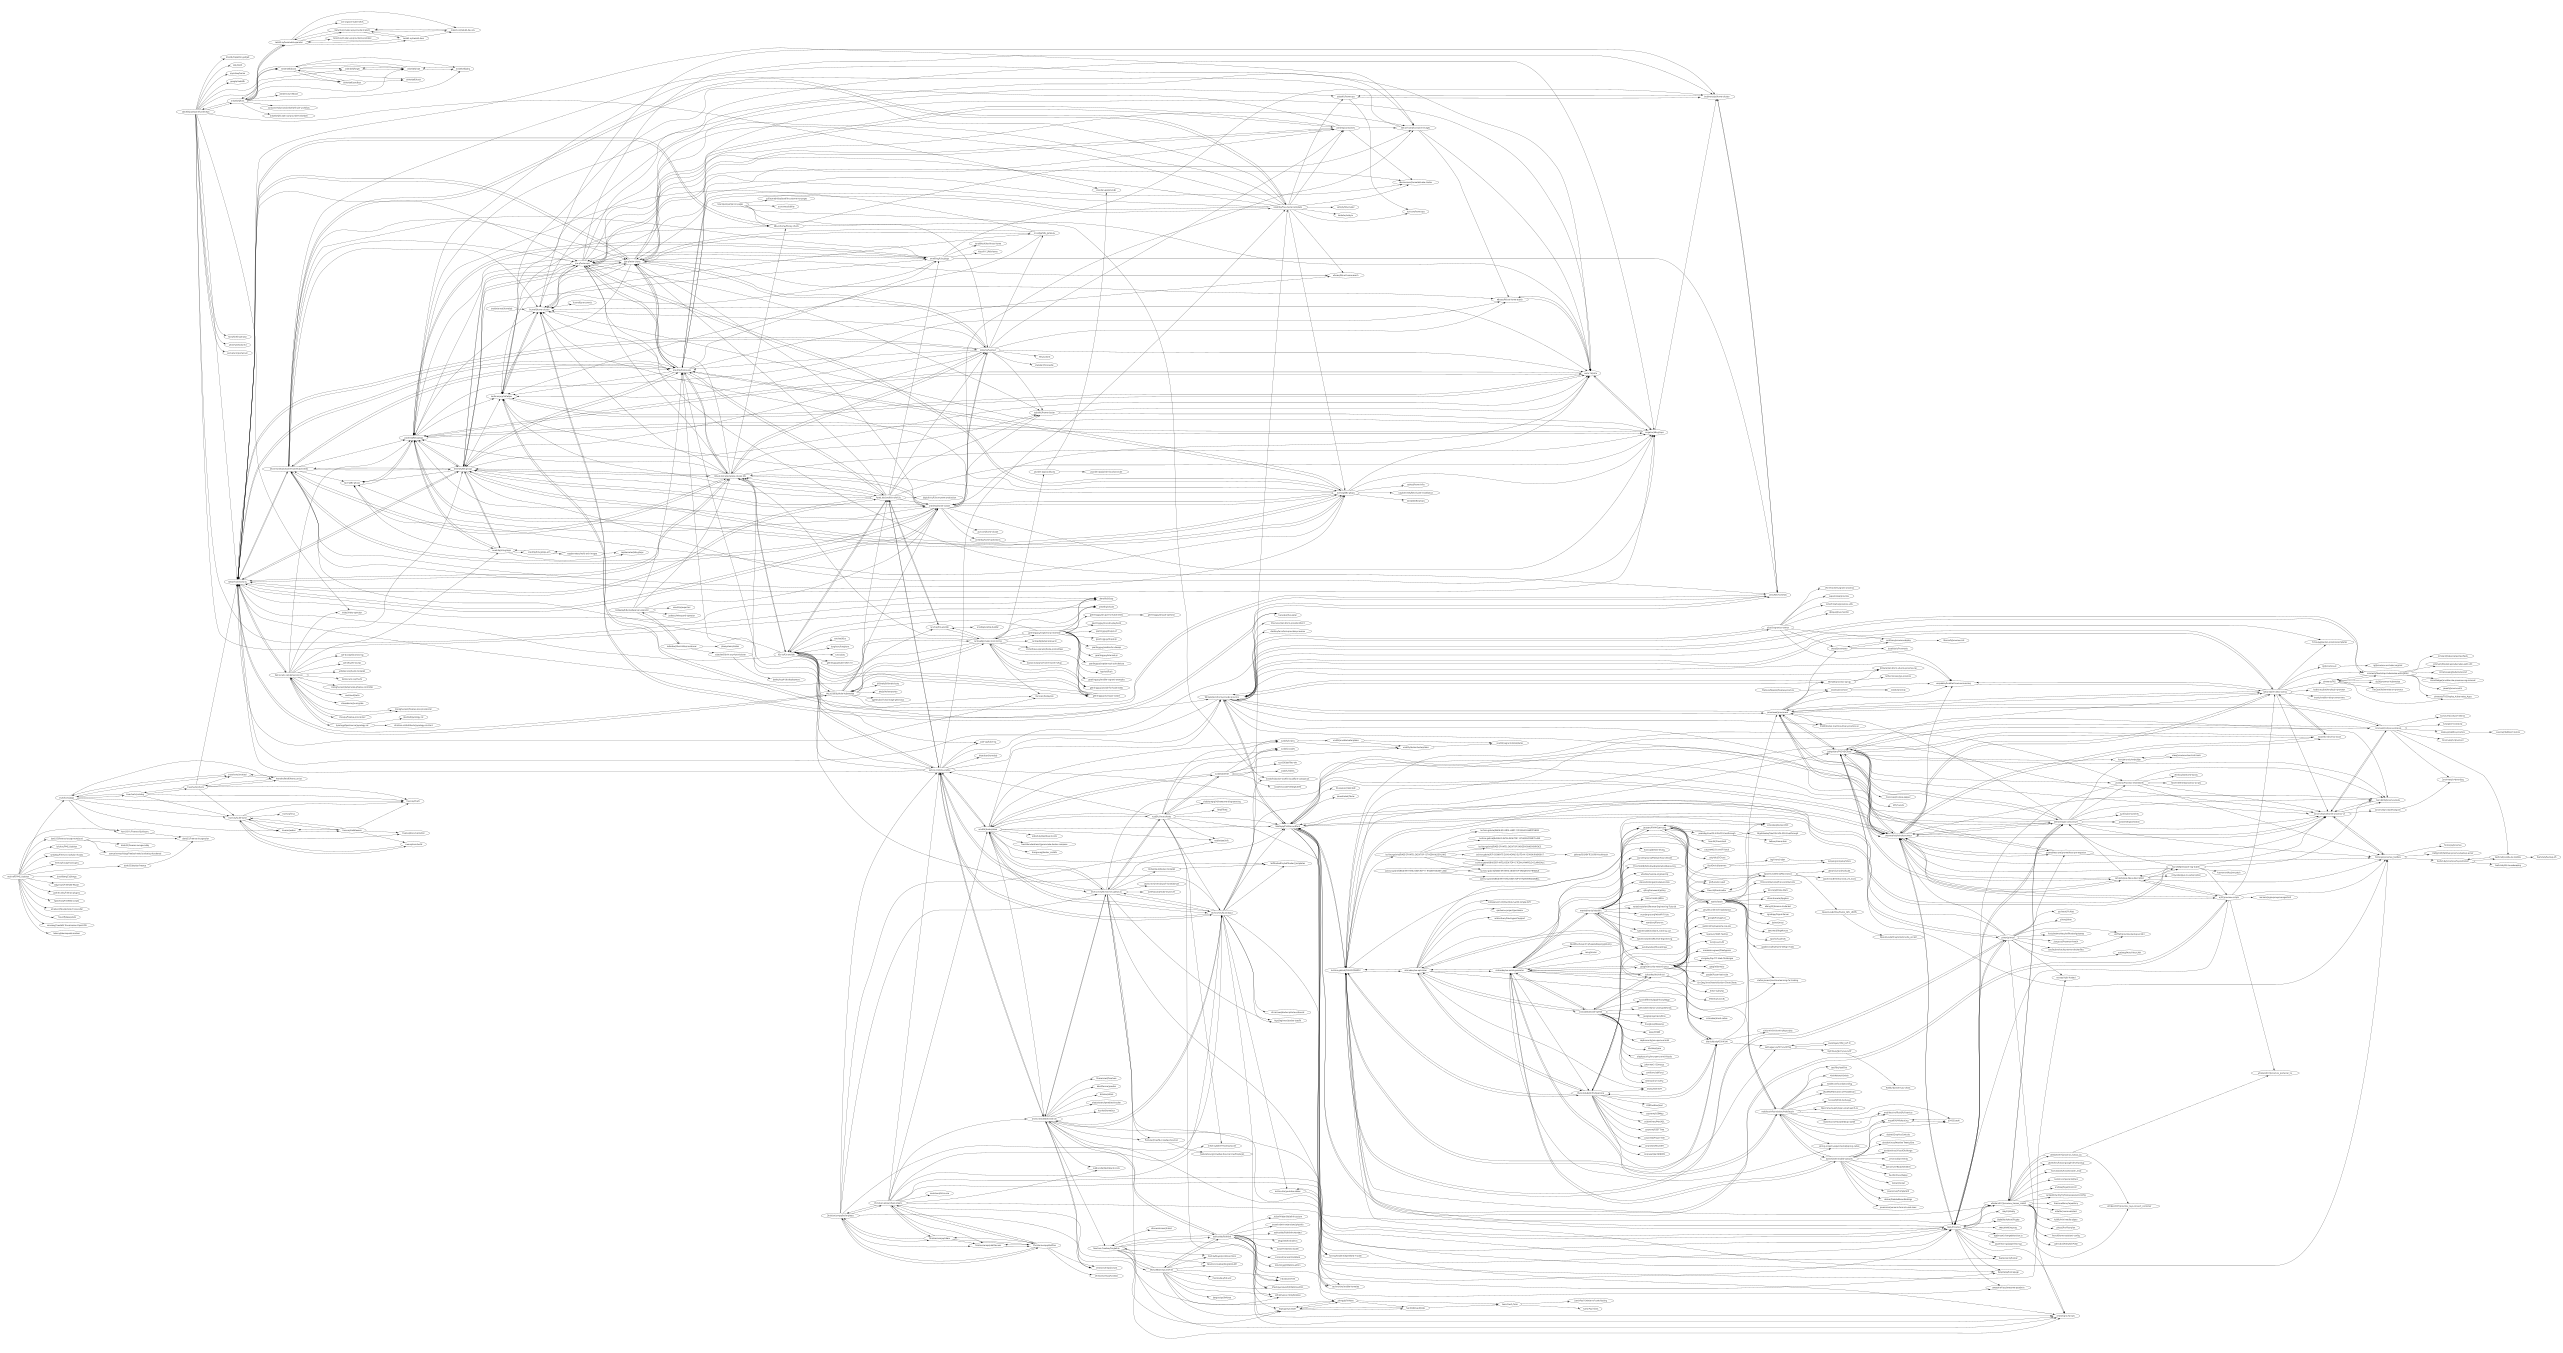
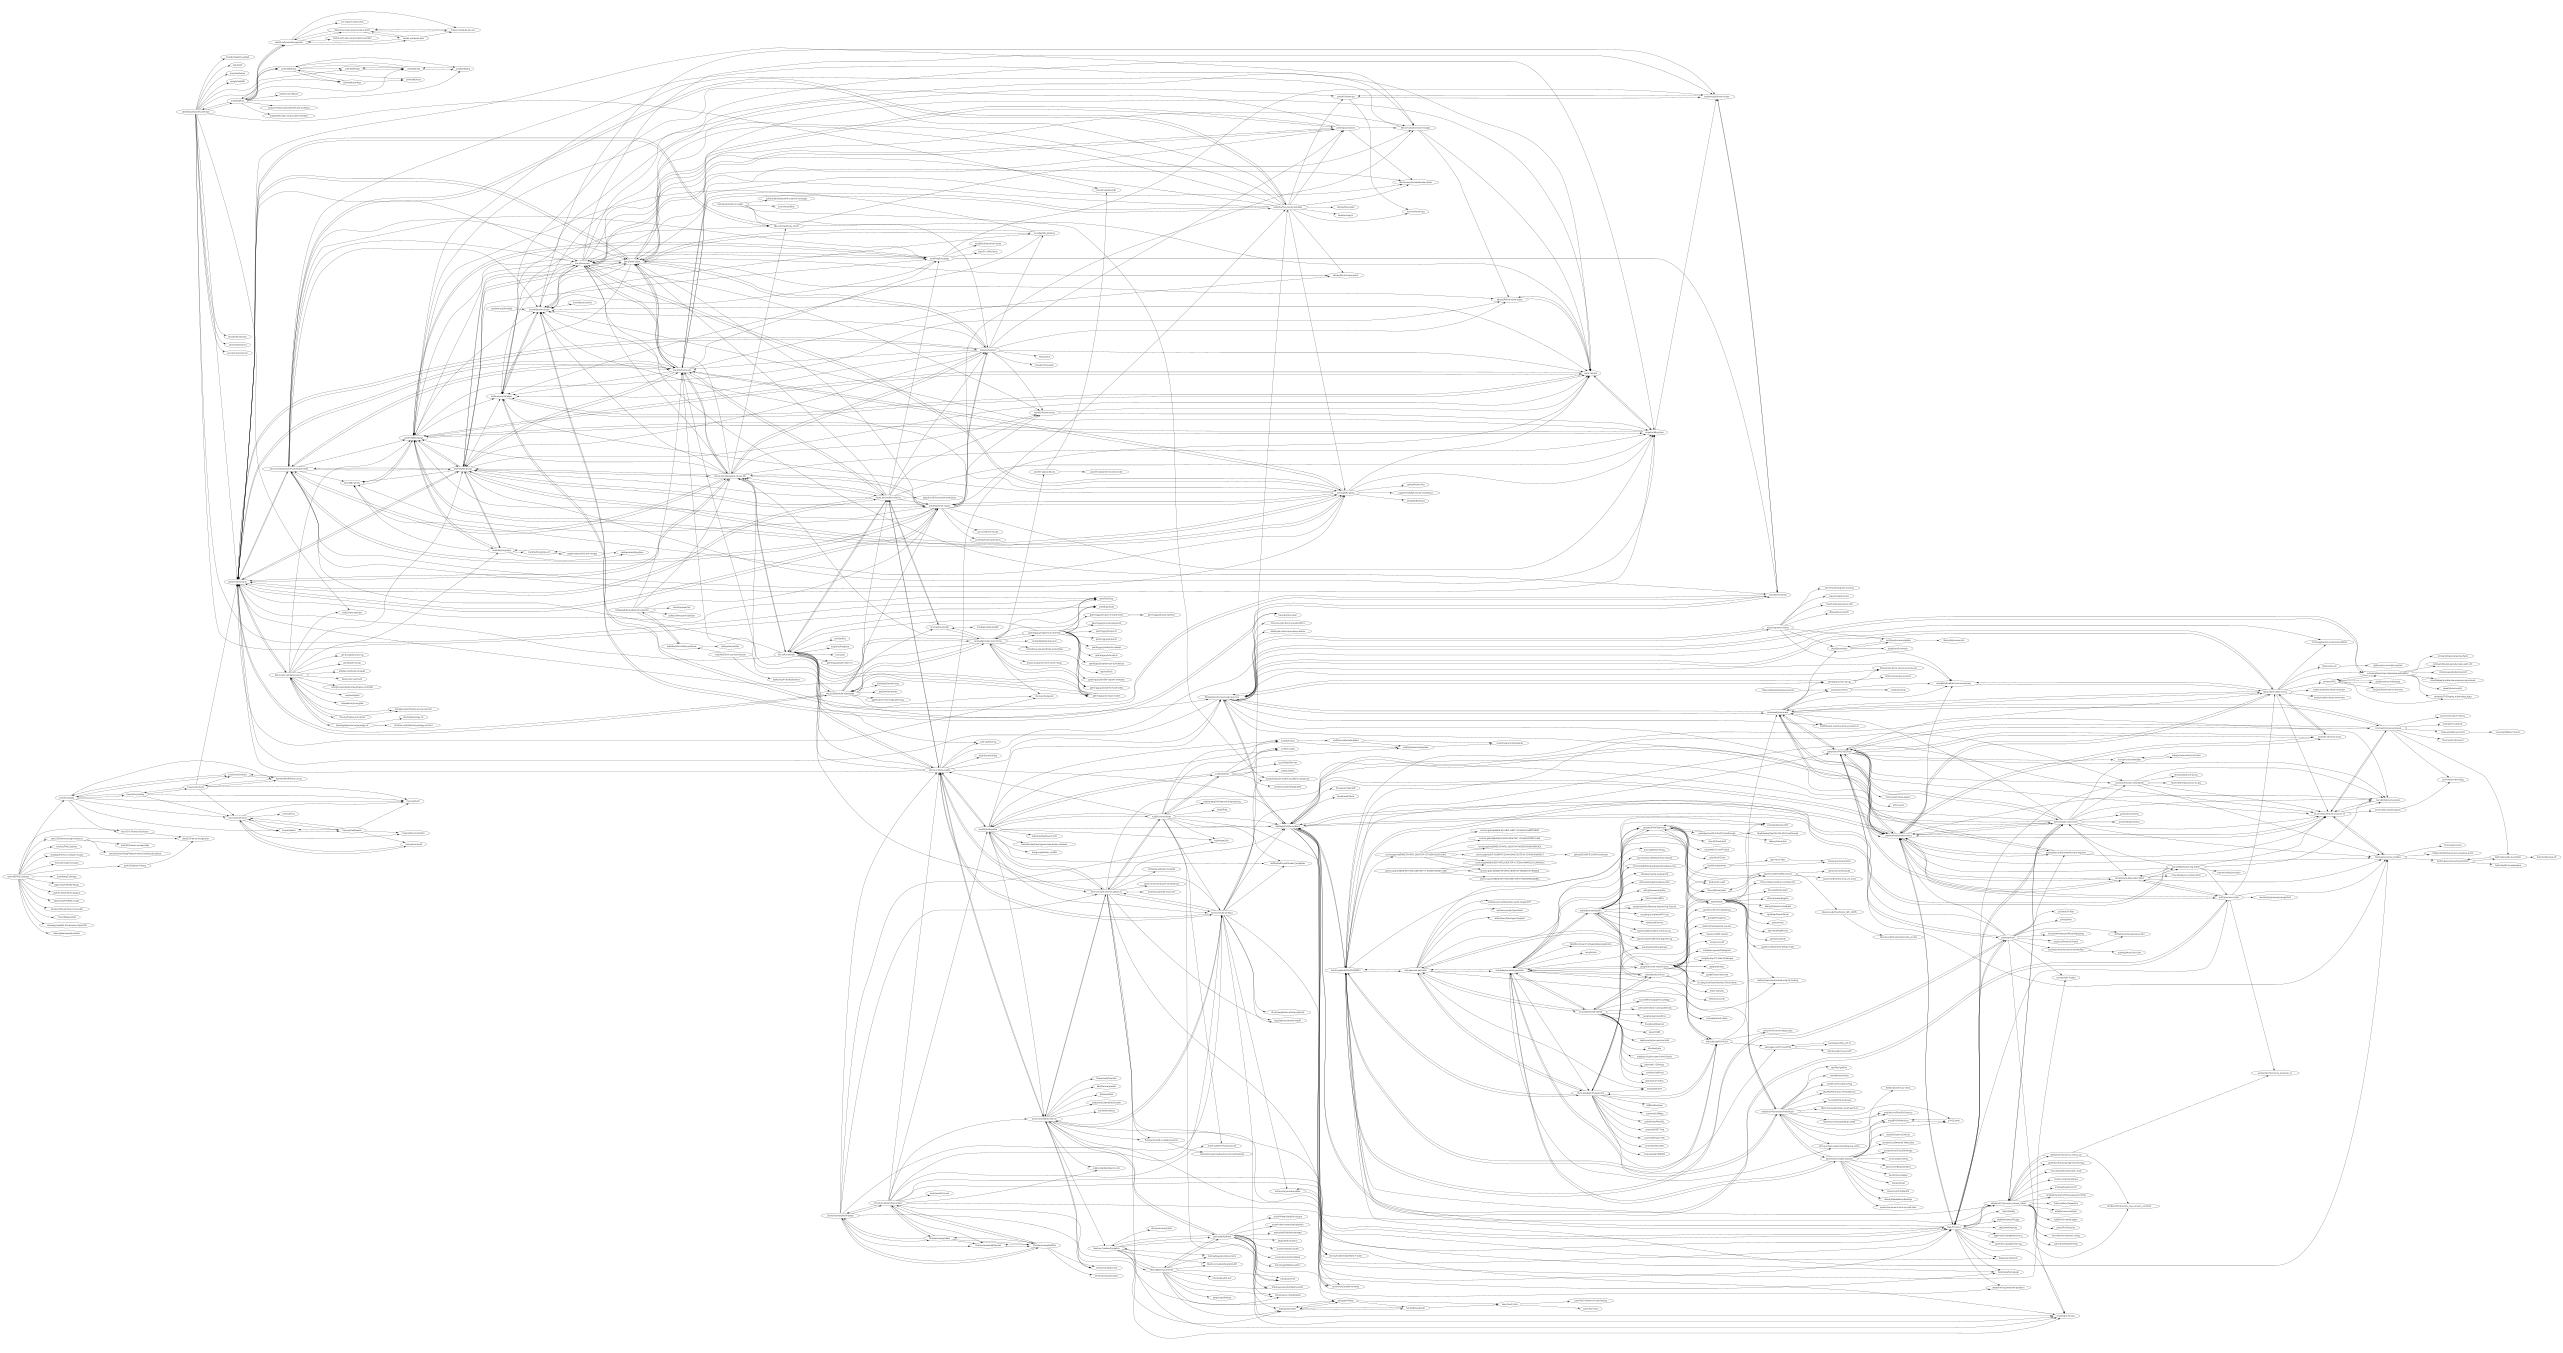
(697, 478) -> none
(702, 651) -> (710, 650)
(1222, 866) -> (1236, 828)
(1086, 900) -> none
(2062, 957) -> (2100, 951)
(1872, 1067) -> (1870, 1126)
